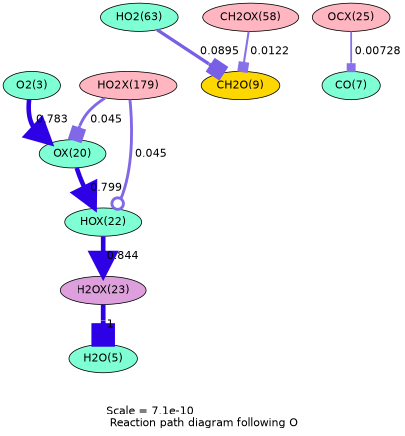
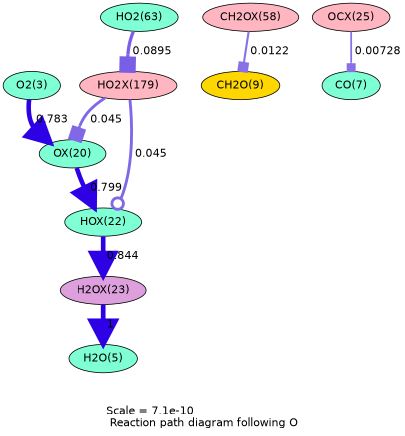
(183, 47) -> (130, 43)
(103, 313) -> (103, 313)
